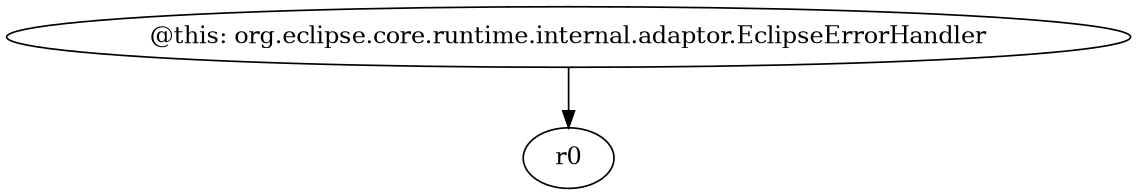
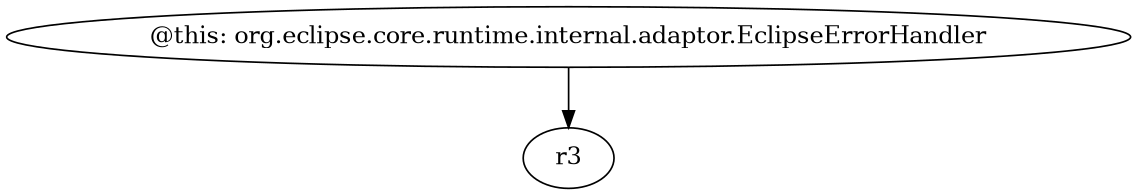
(569, 158) -> (569, 158)
